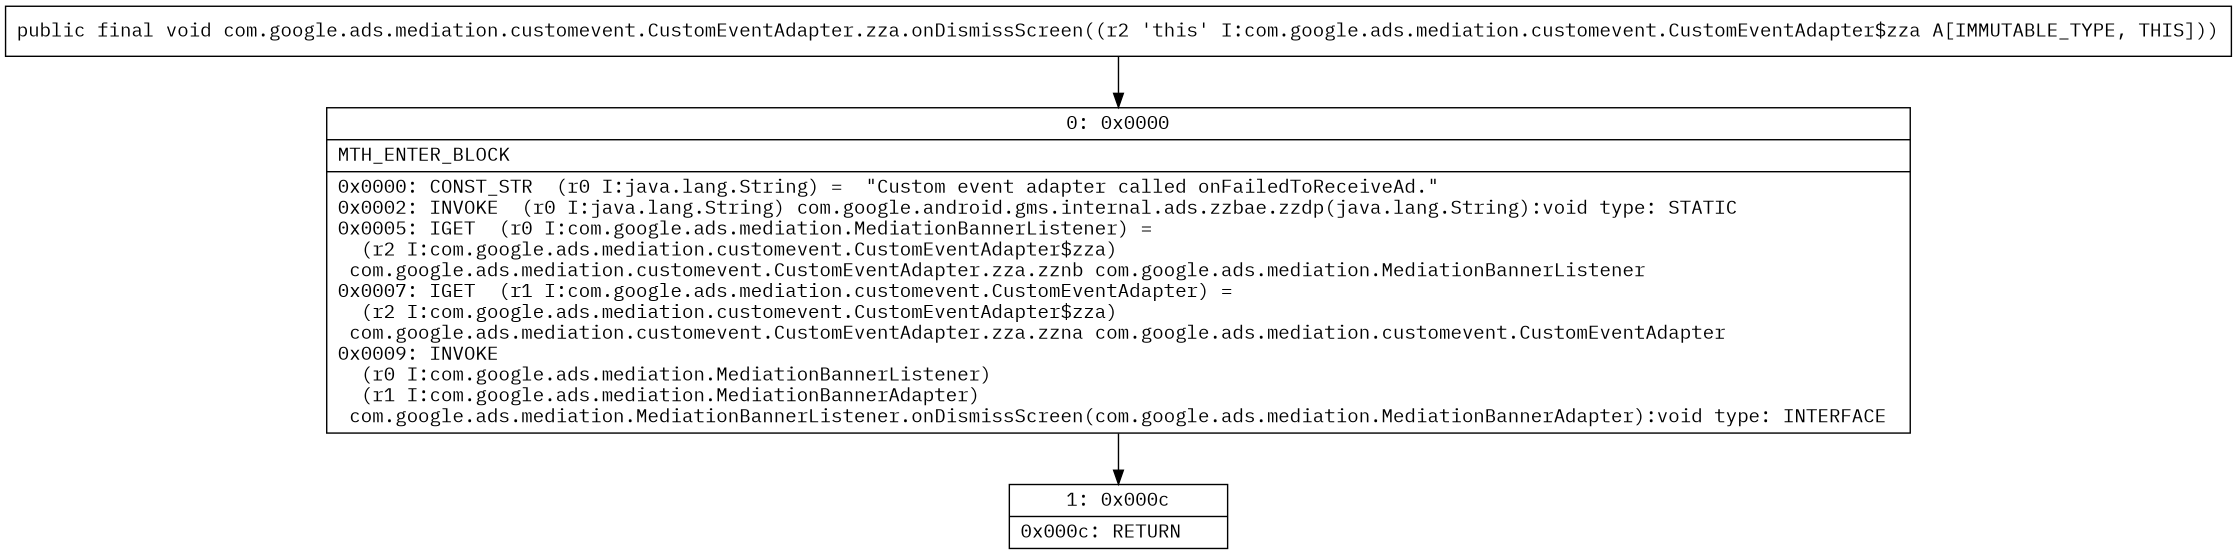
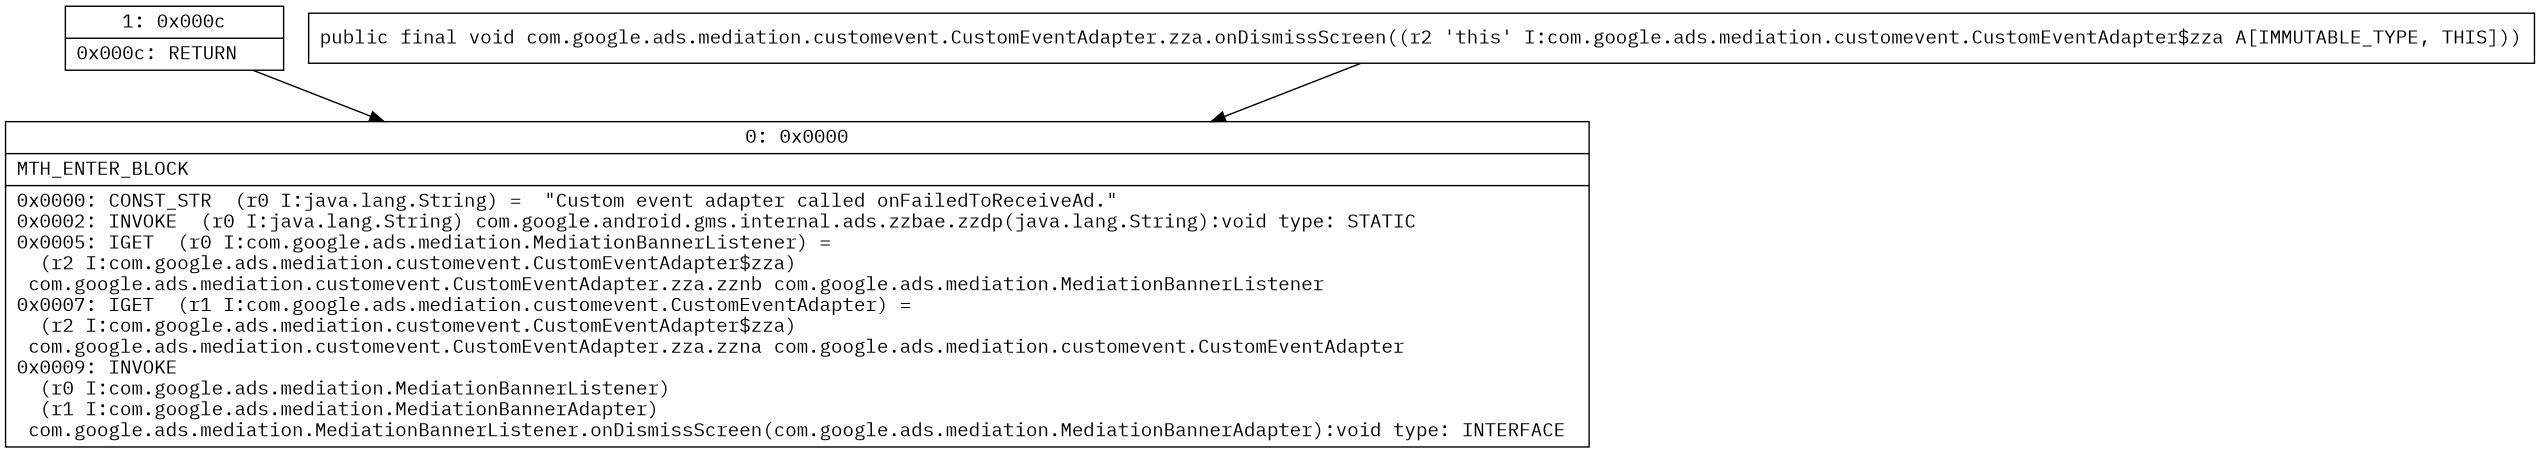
(1118, 452) -> (312, 93)
